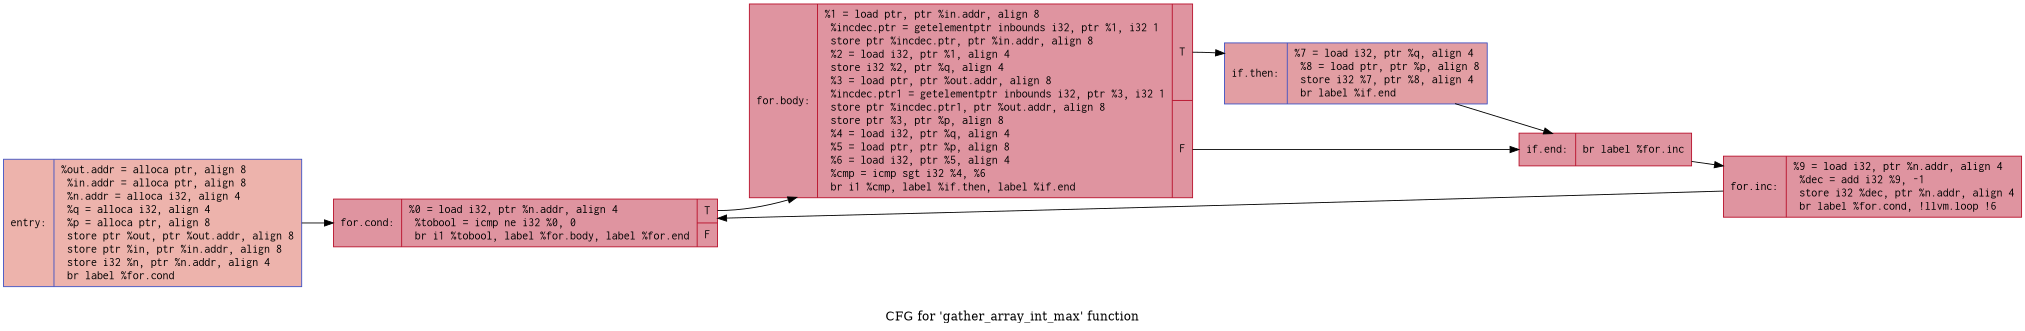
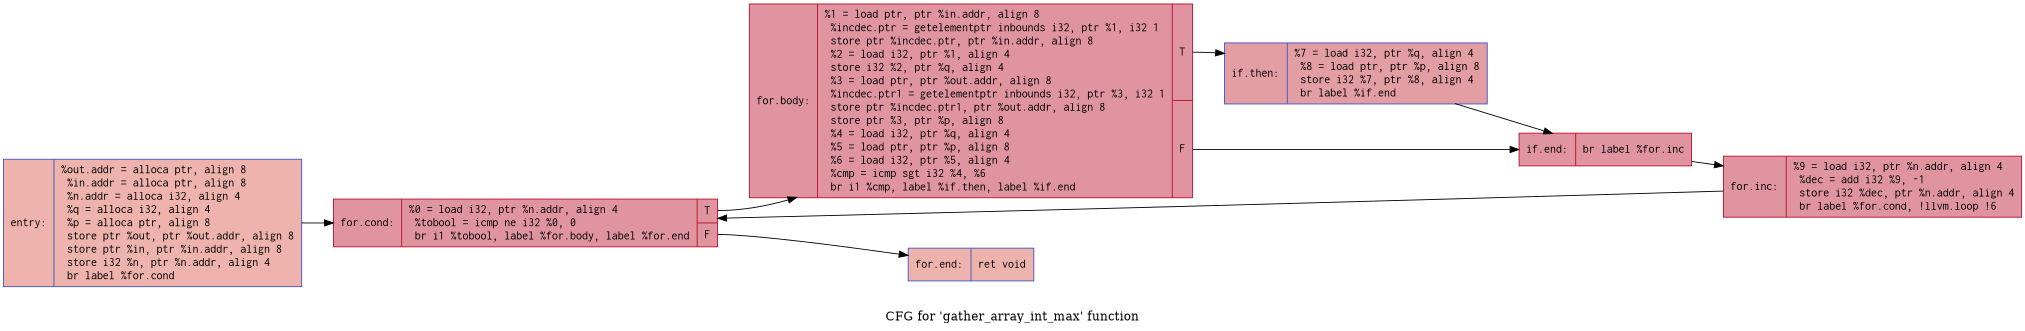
none -> (971, 265)
